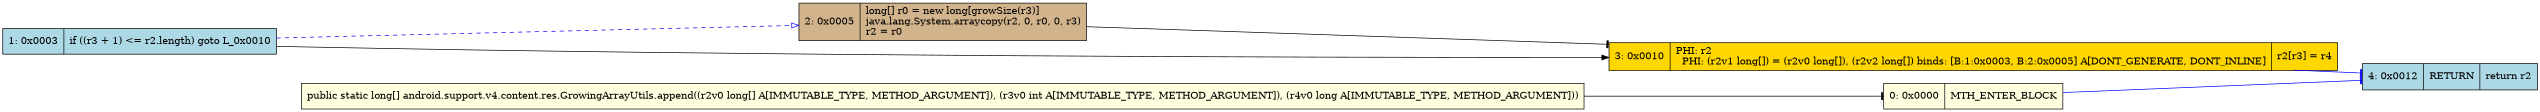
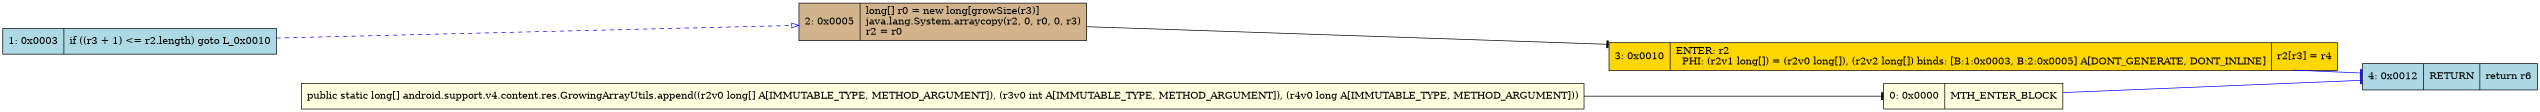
(1695, 51) -> (1704, 51)
(939, 55) -> none
(2509, 76) -> (2509, 76)
